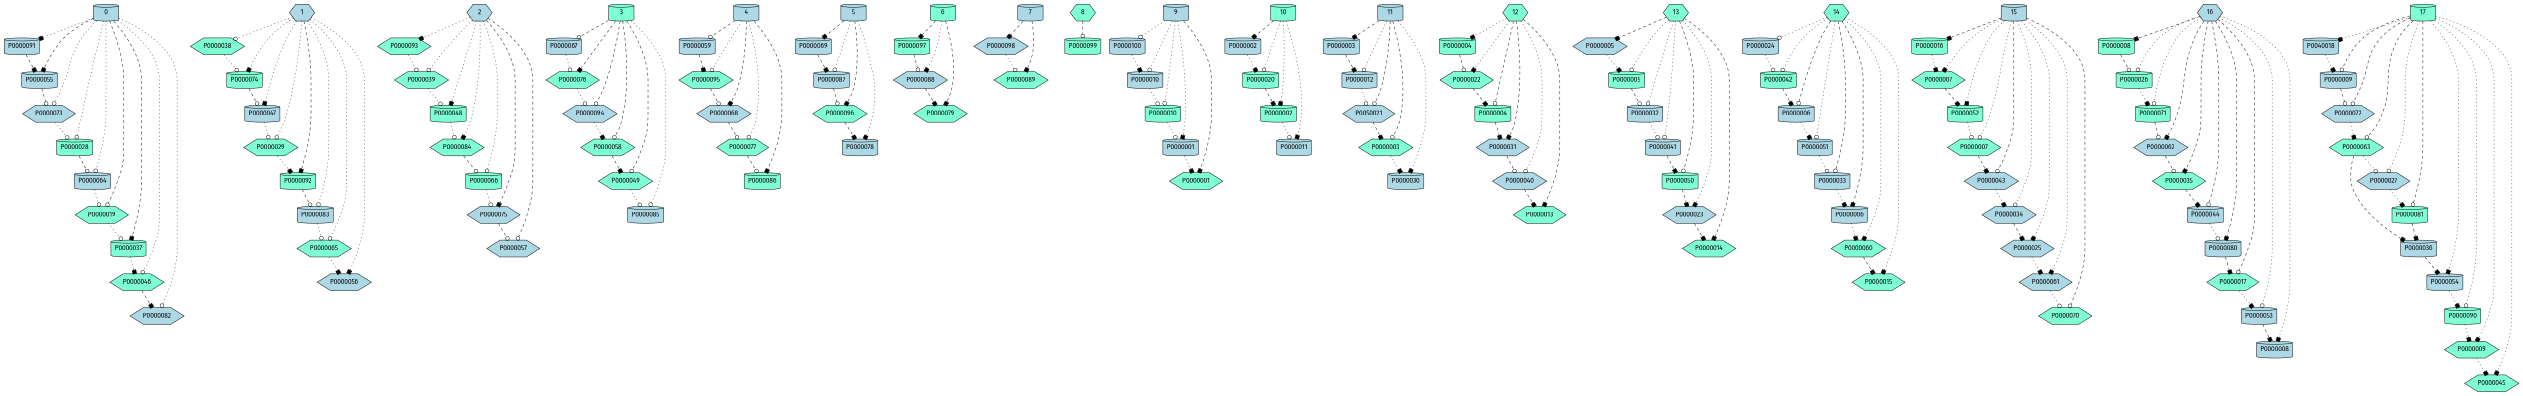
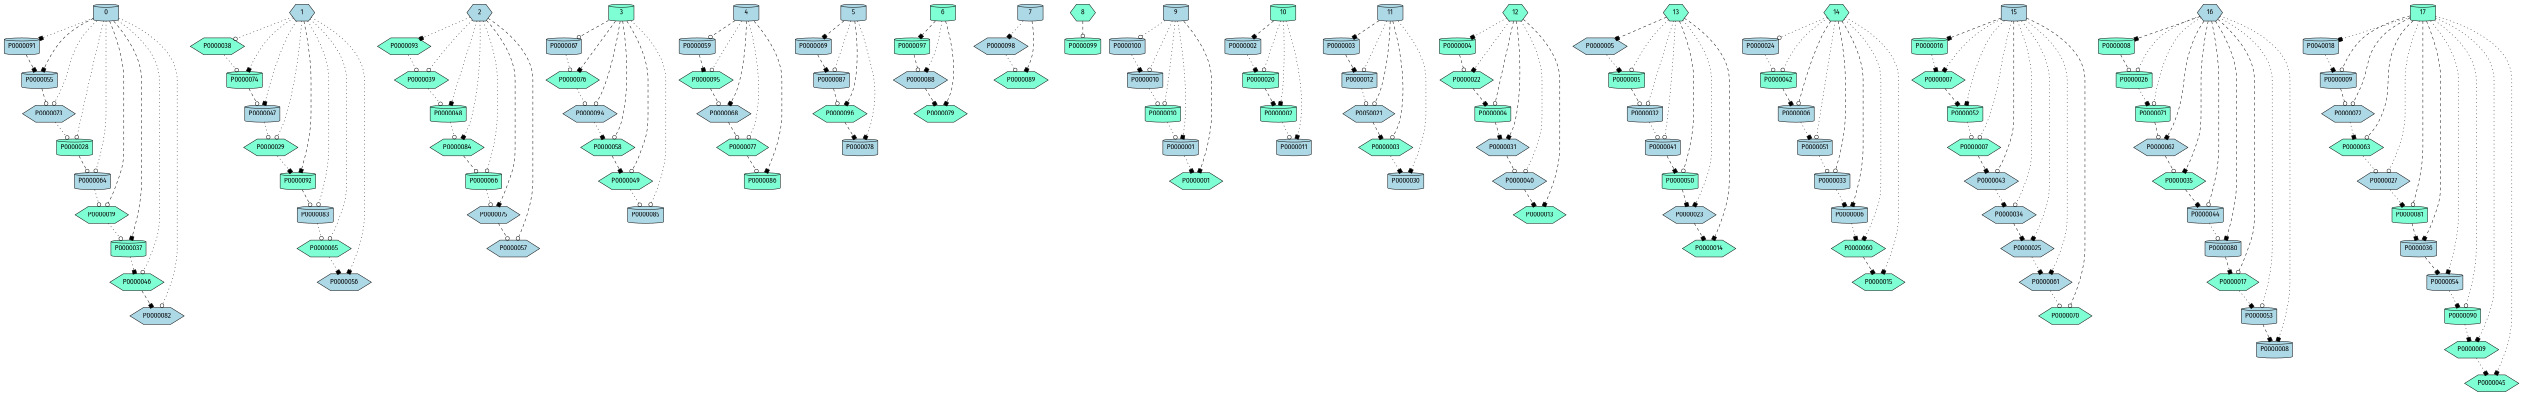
(1017, 28) -> (1017, 28)
(2362, 204) -> (2441, 129)
